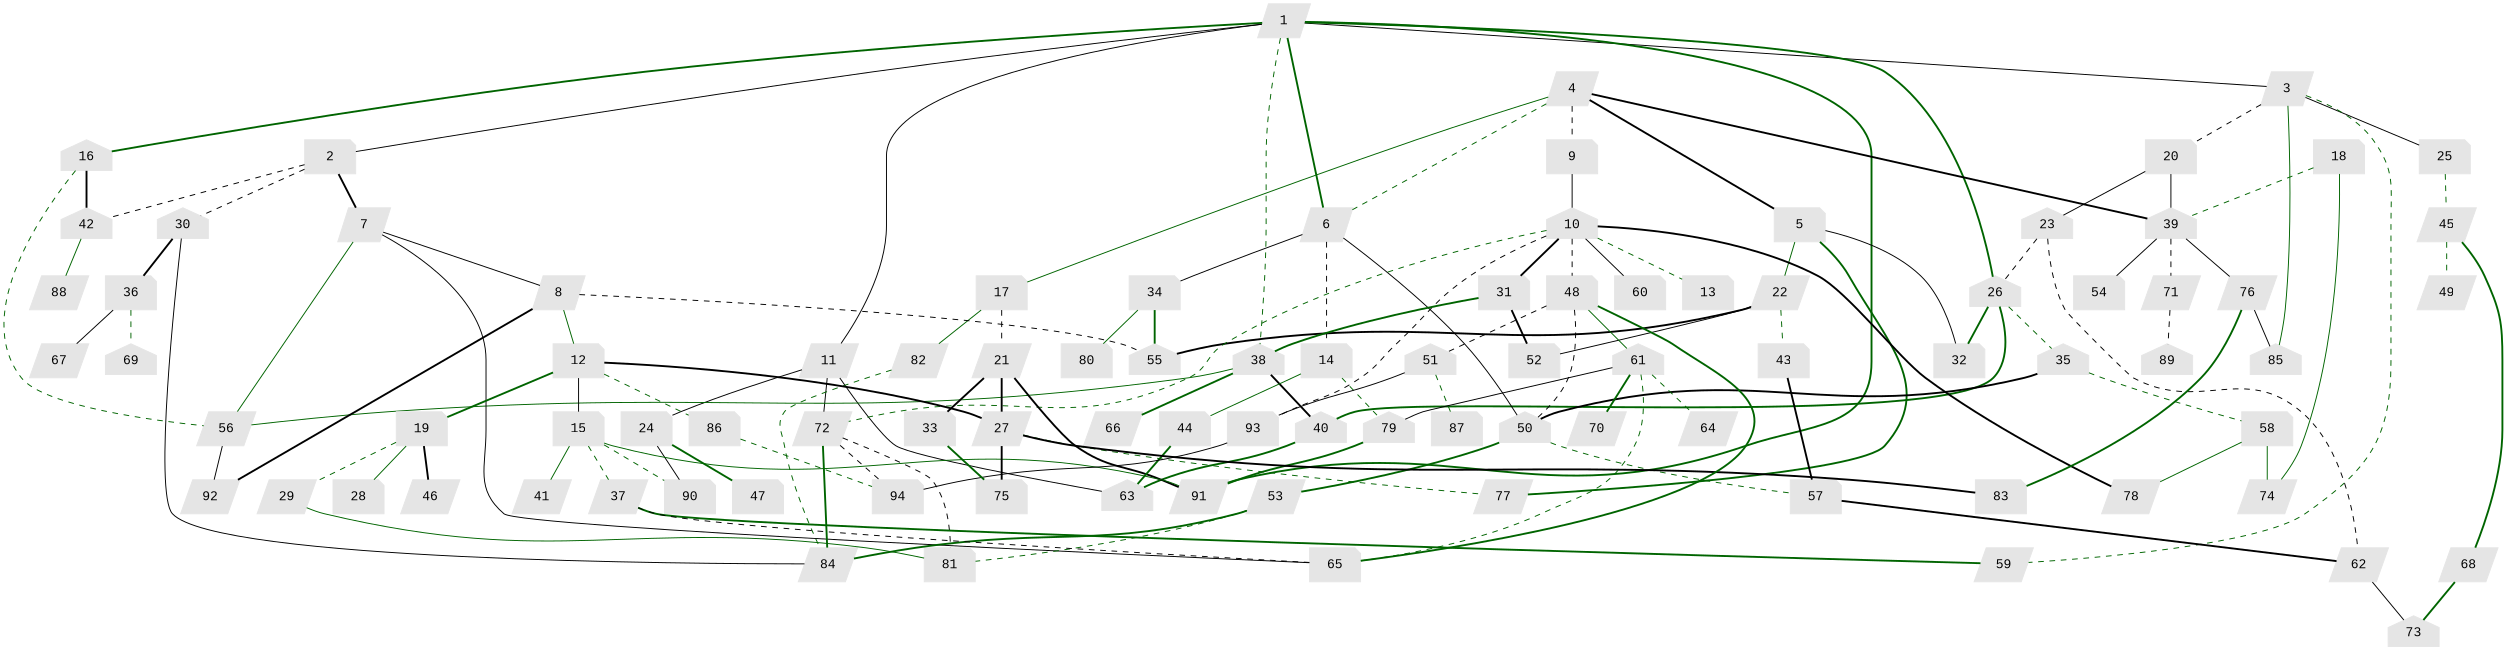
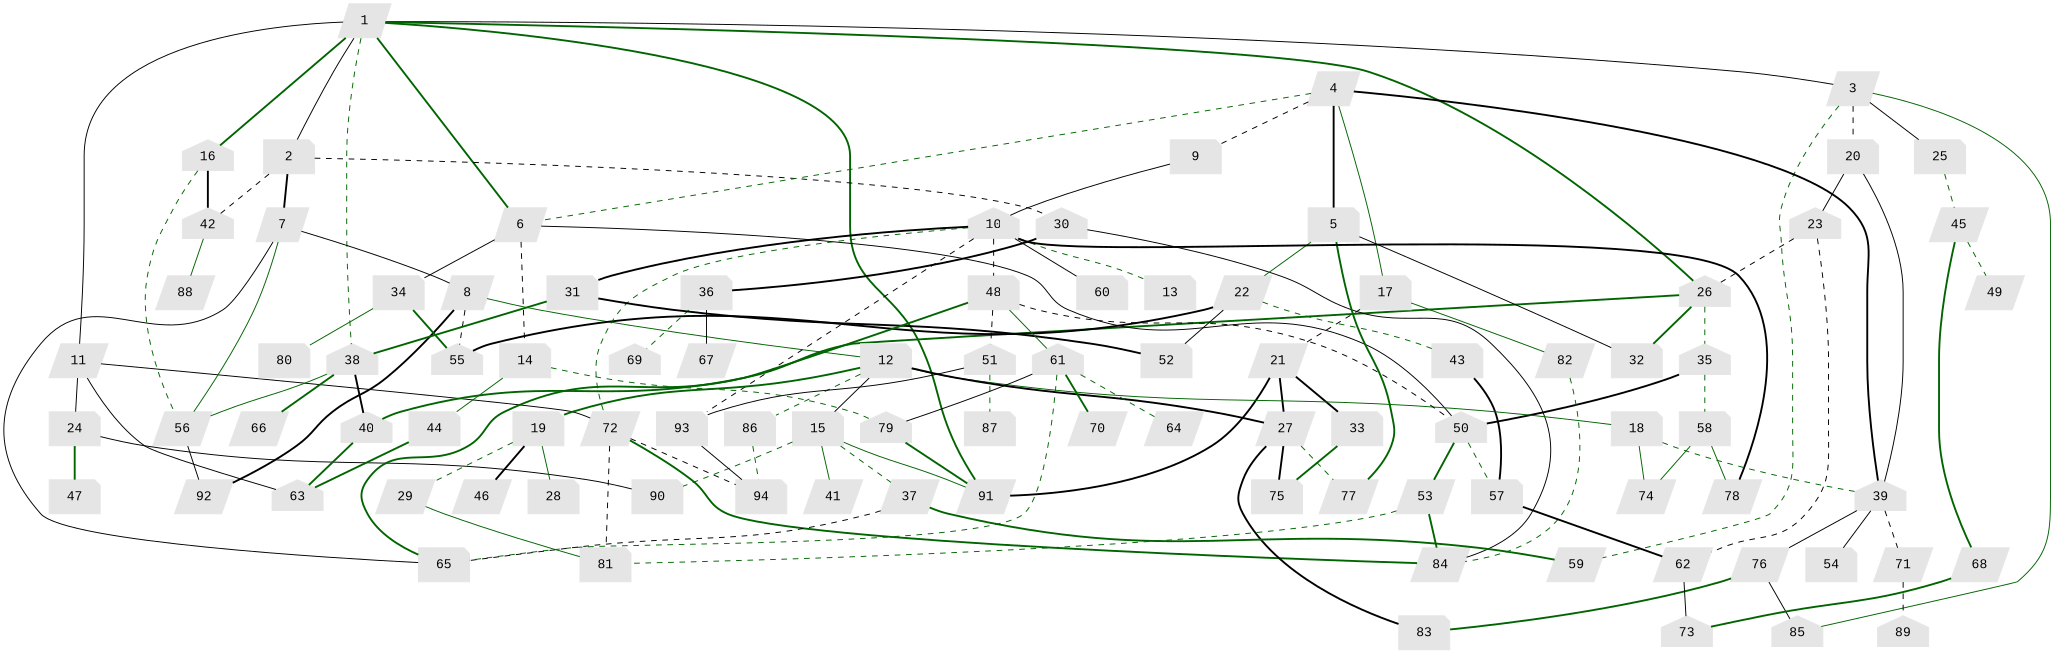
none -> (1243, 400)
